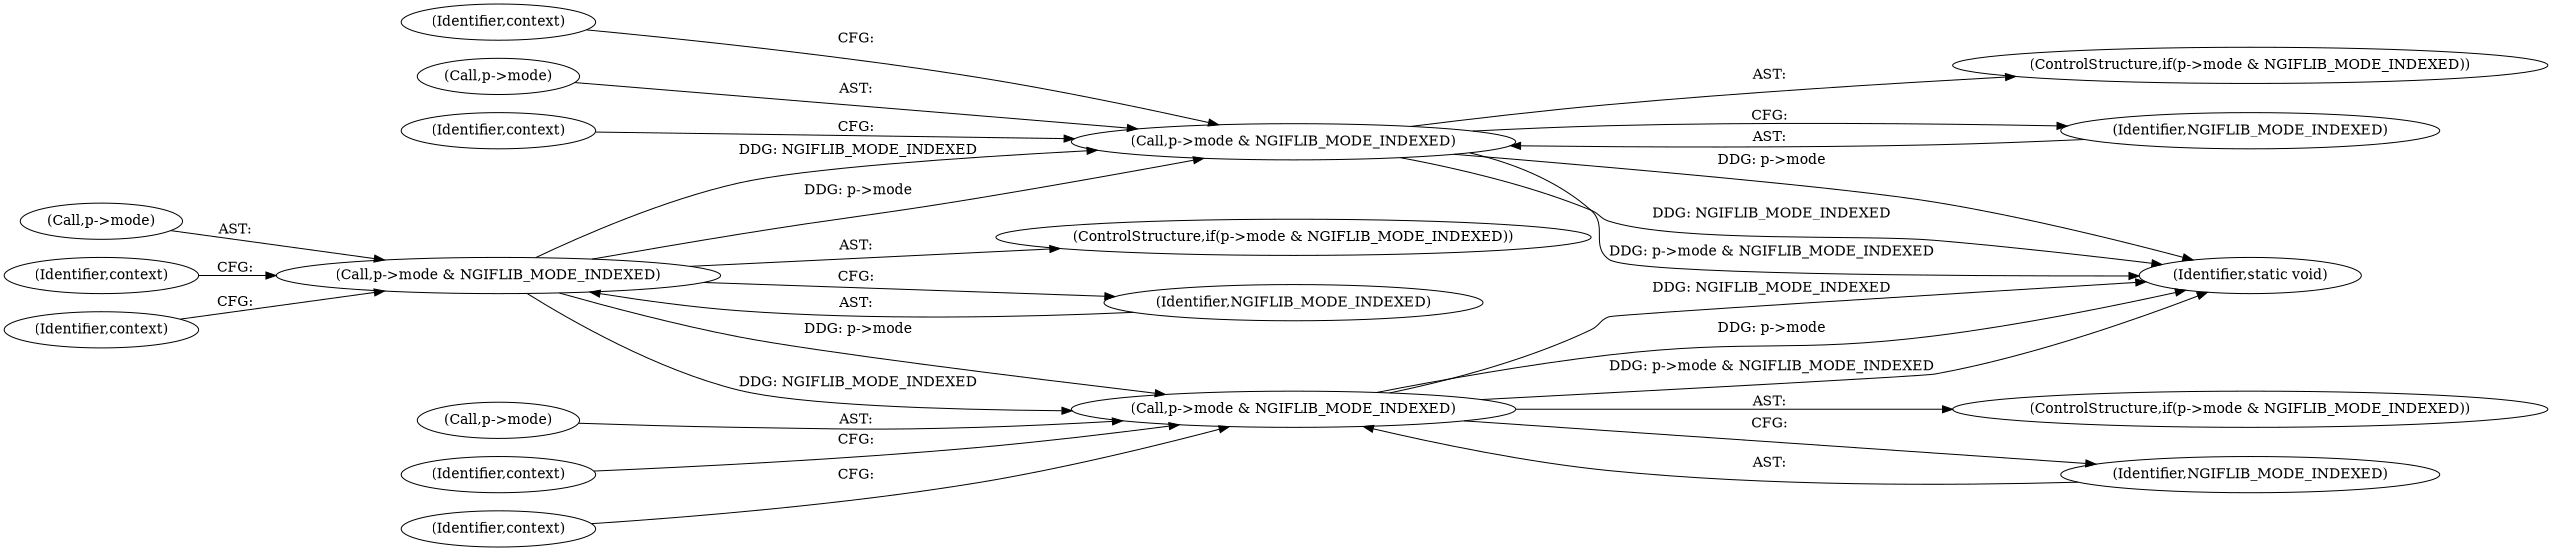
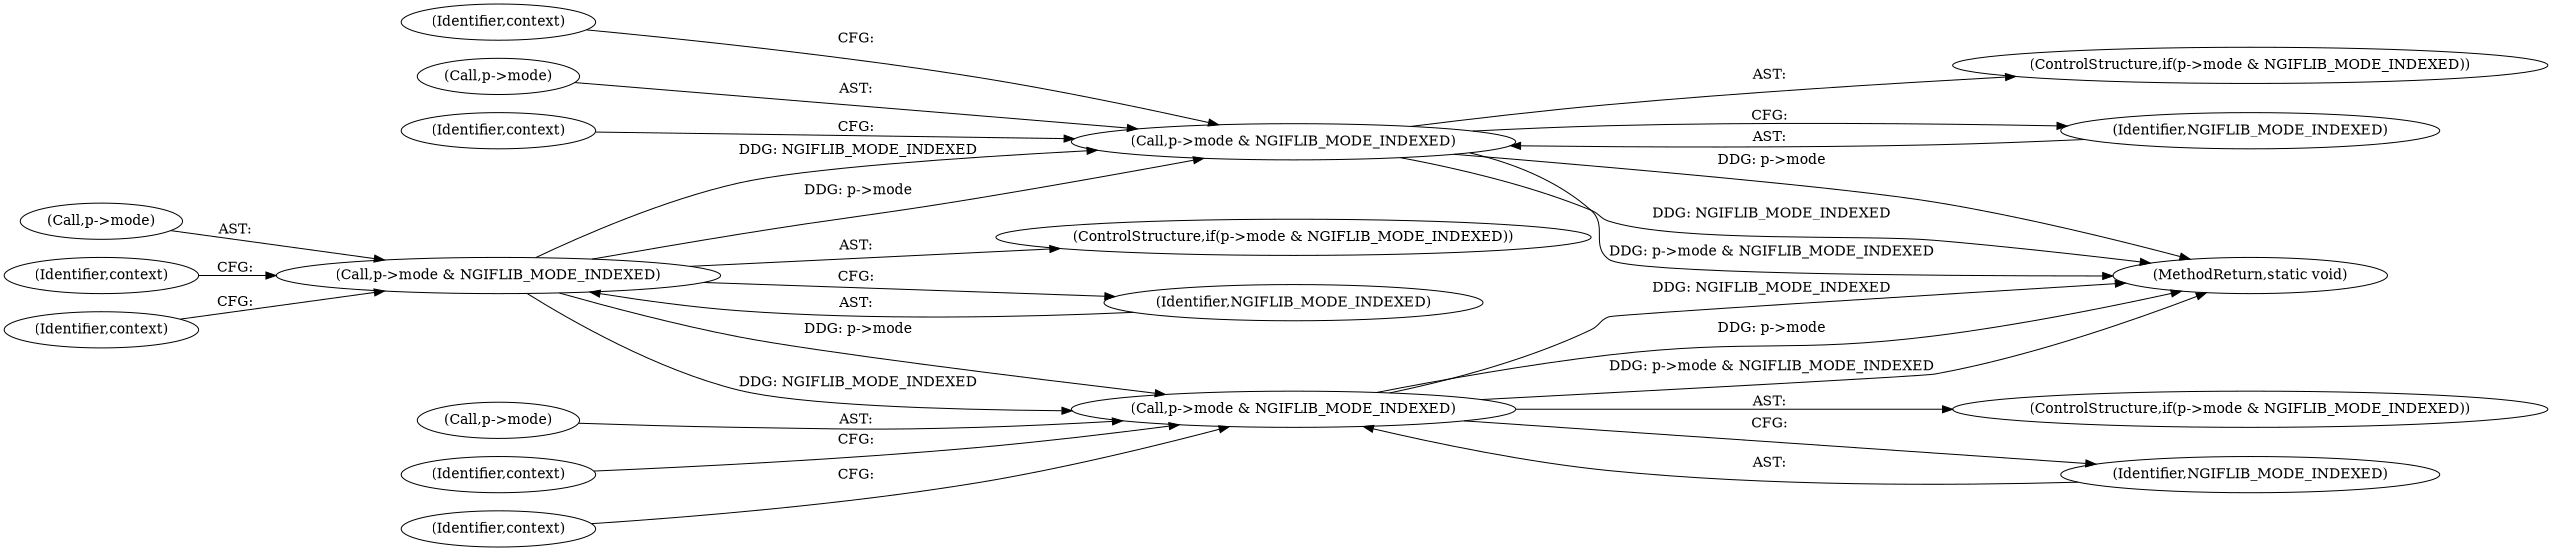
(2250, 276) -> (2250, 276)
